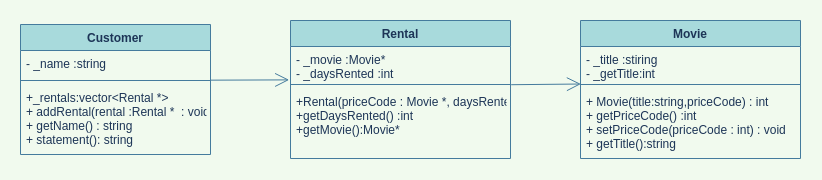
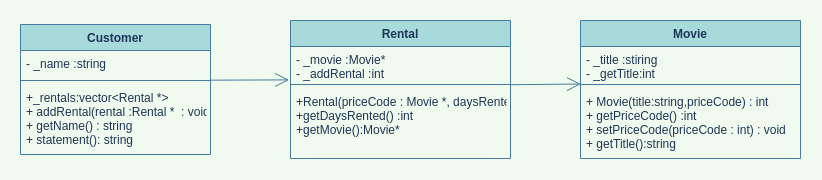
(342, 60) -> (342, 60)
